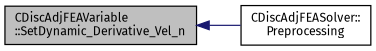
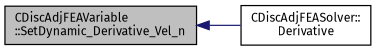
(306, 25) -> (306, 25)
